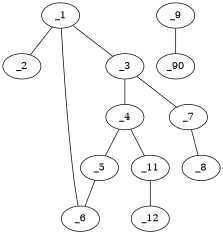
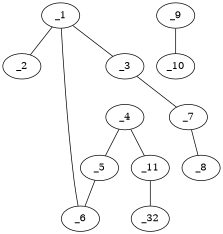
(176, 66) -> (176, 66)
(125, 92) -> none
(150, 219) -> (150, 219)
